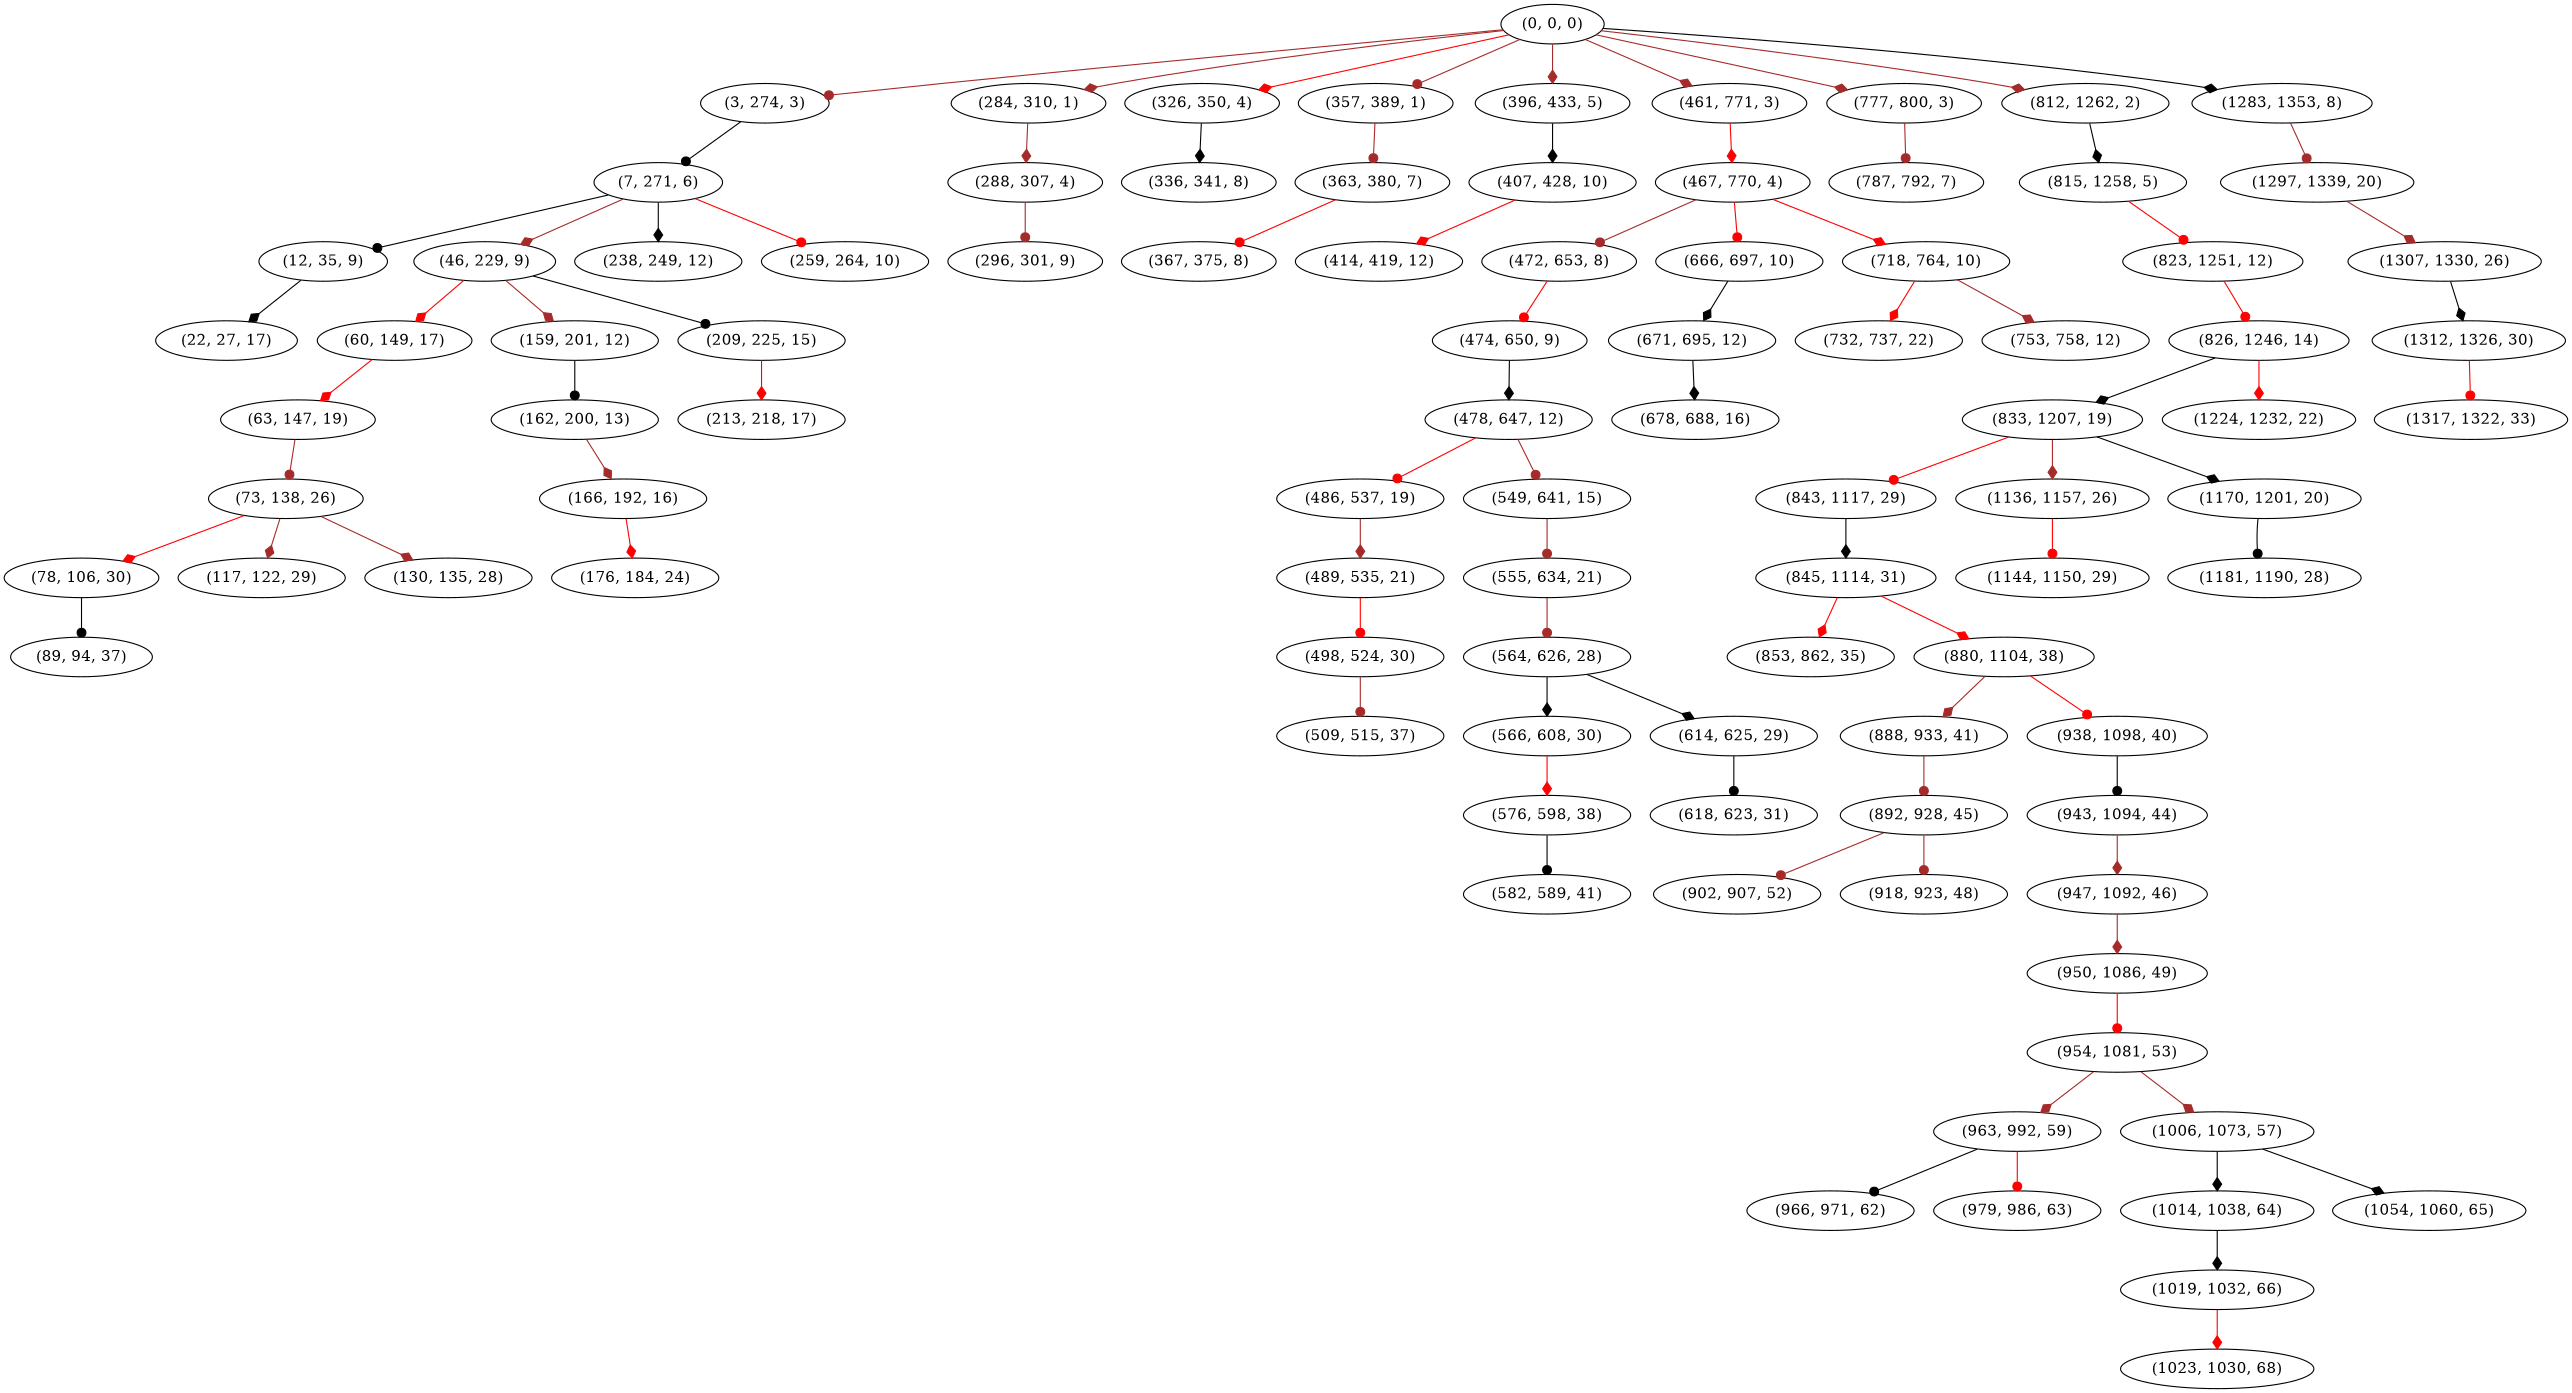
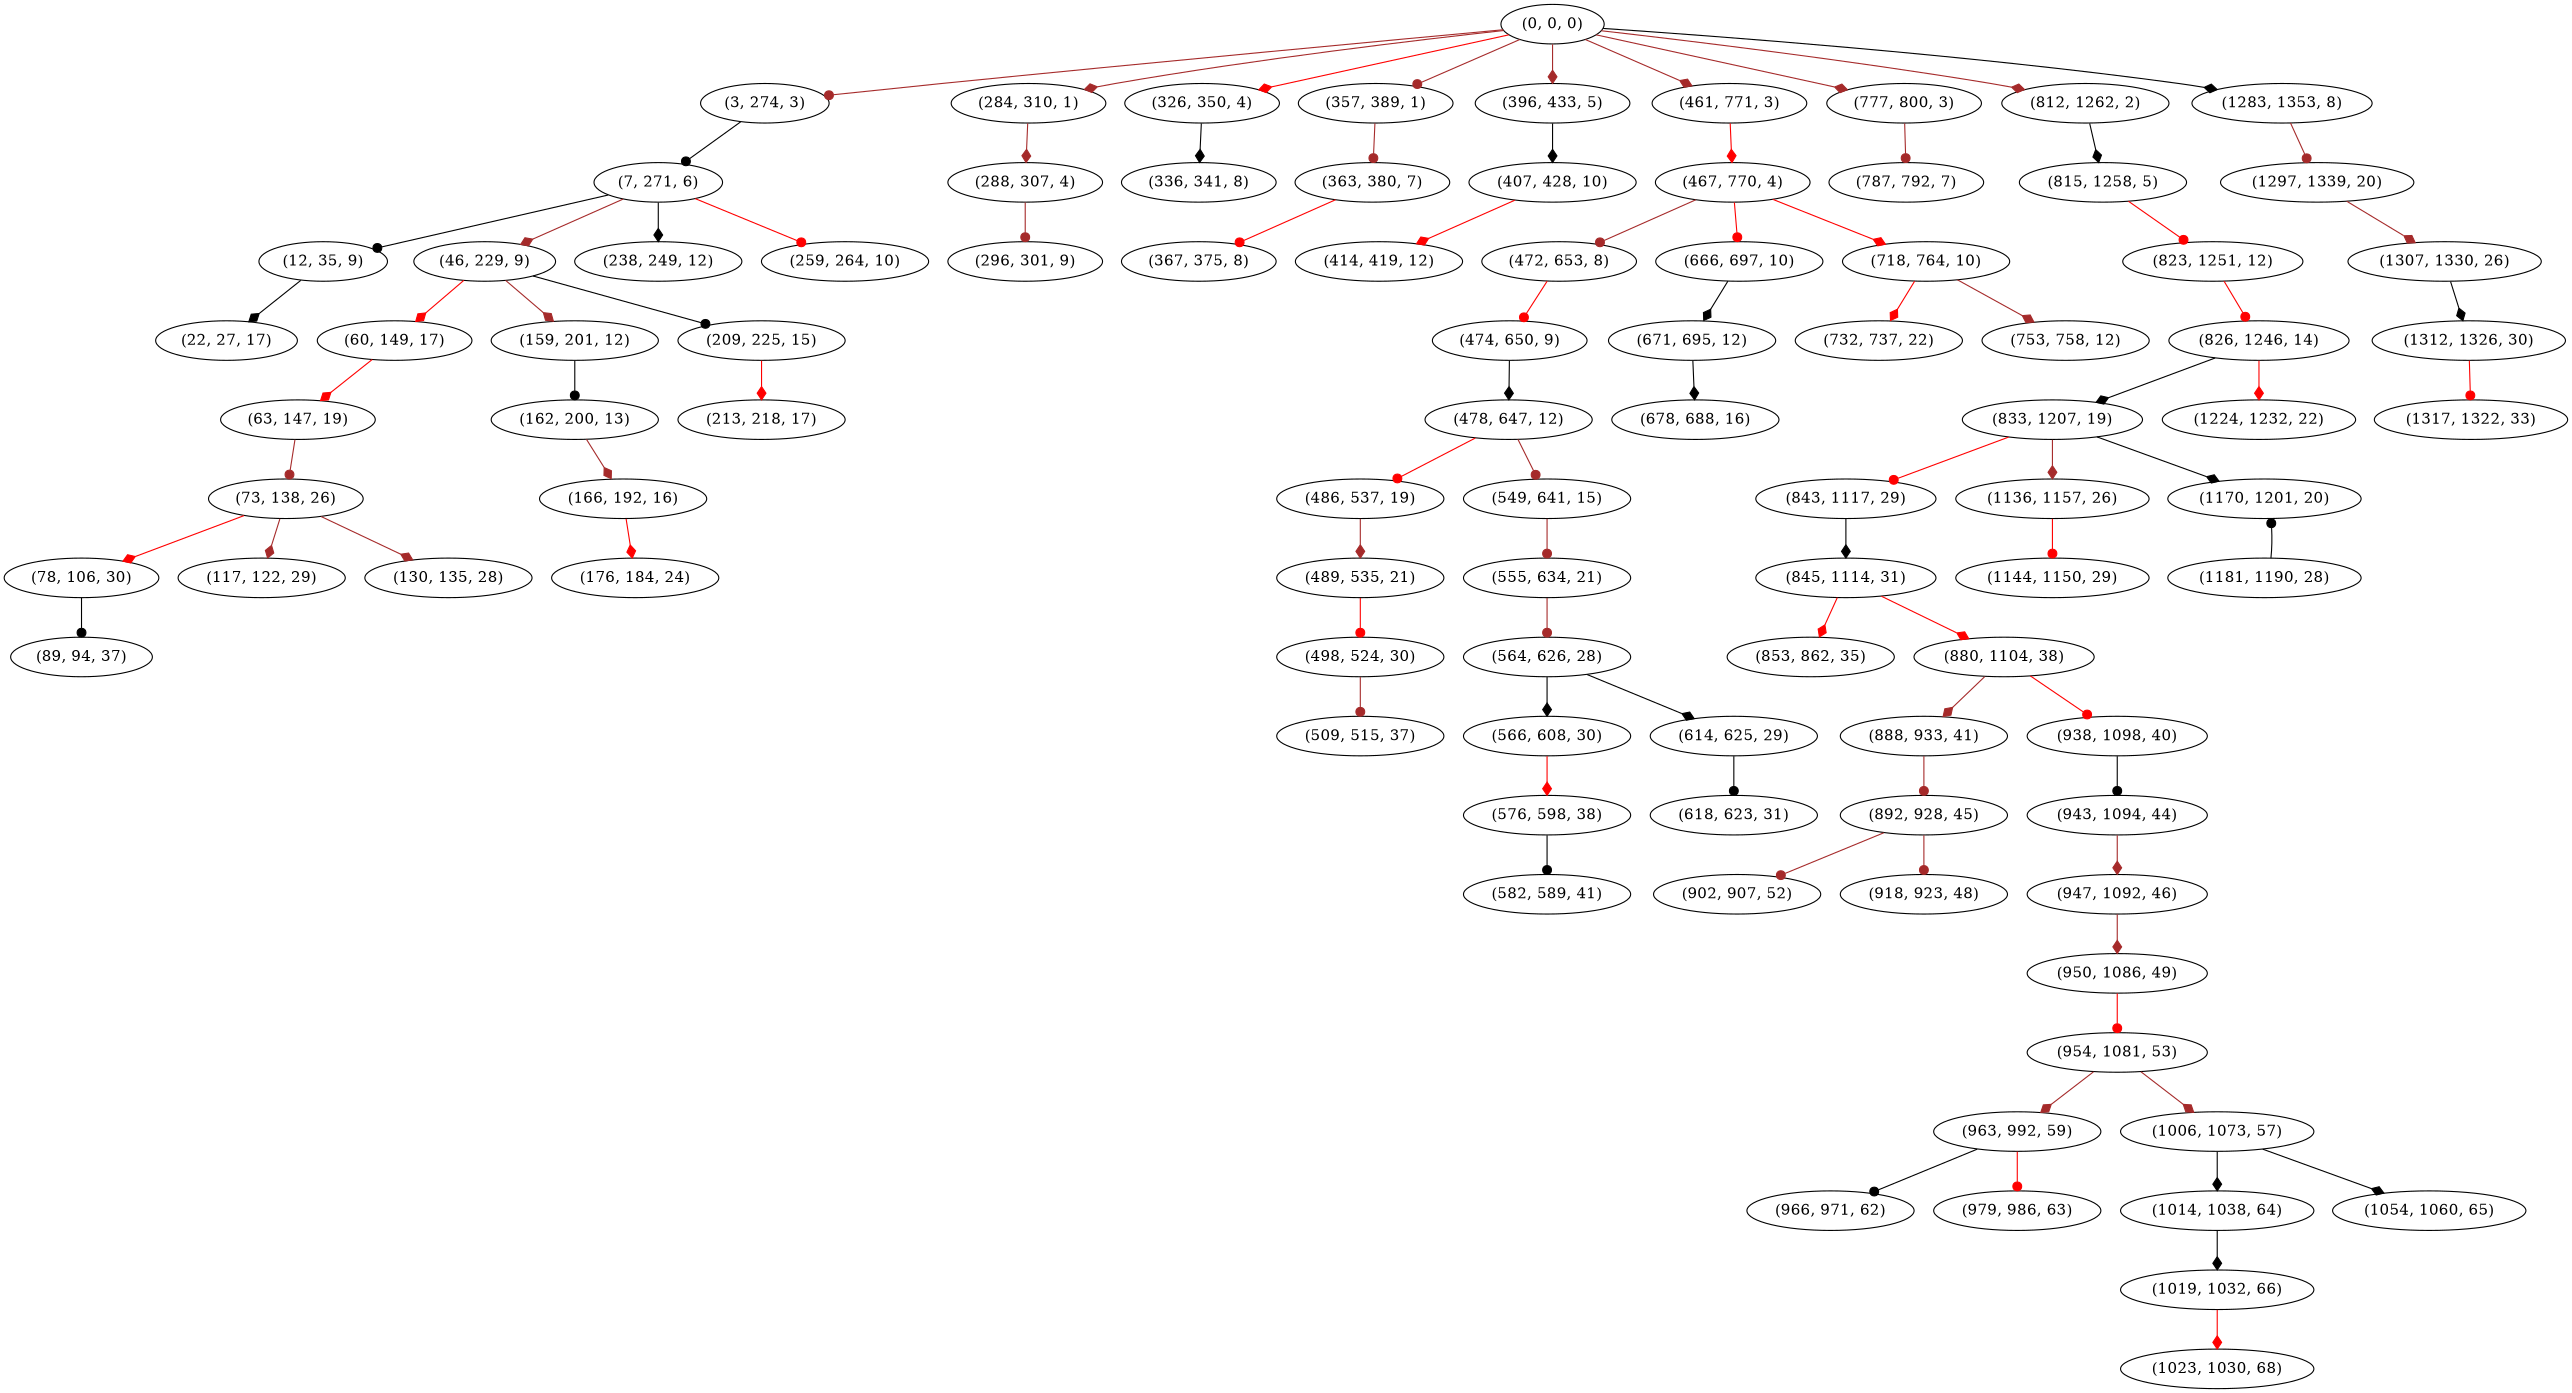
(2257, 534) -> (2272, 543)
